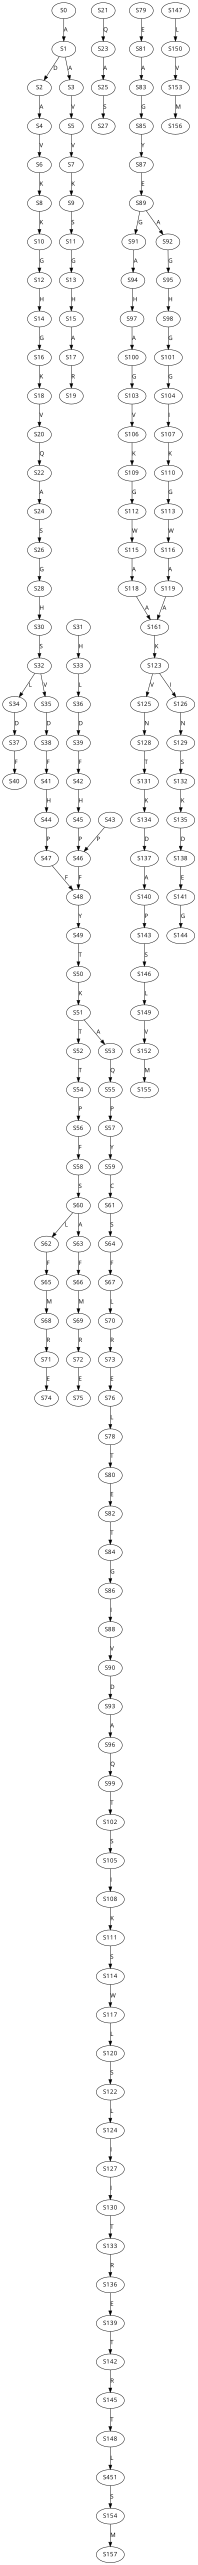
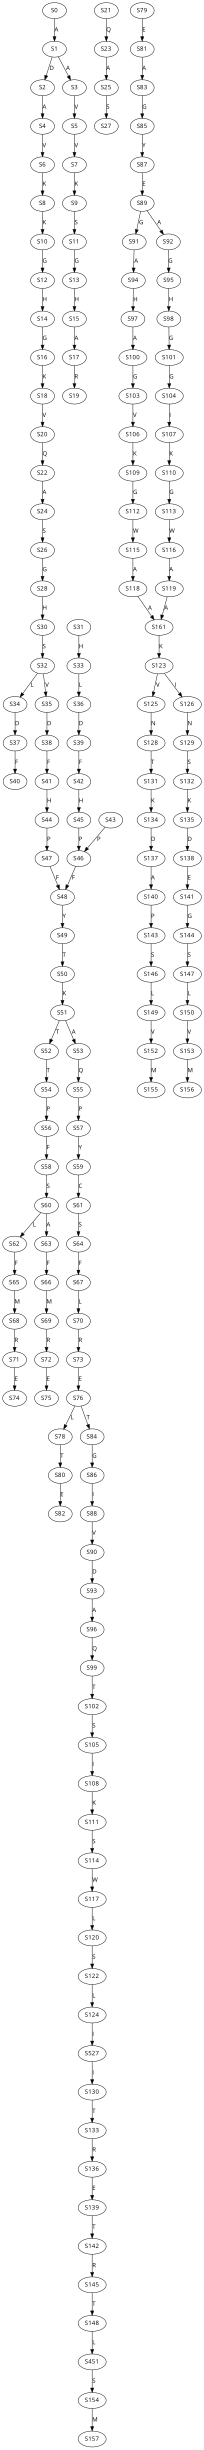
none -> (187, 953)
(110, 1531) -> (85, 1415)
(110, 2169) -> (92, 2054)
